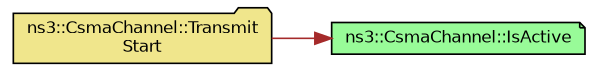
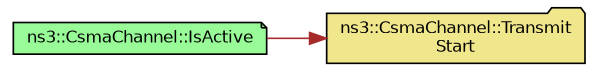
(293, 38) -> (288, 38)
